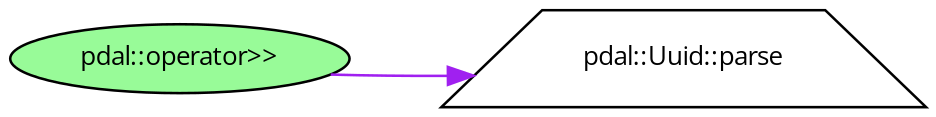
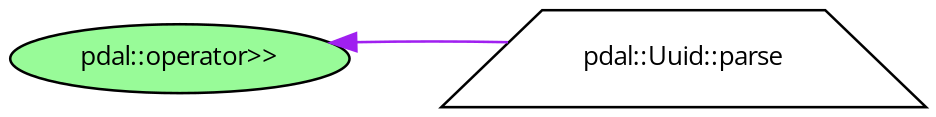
(389, 76) -> (432, 41)
